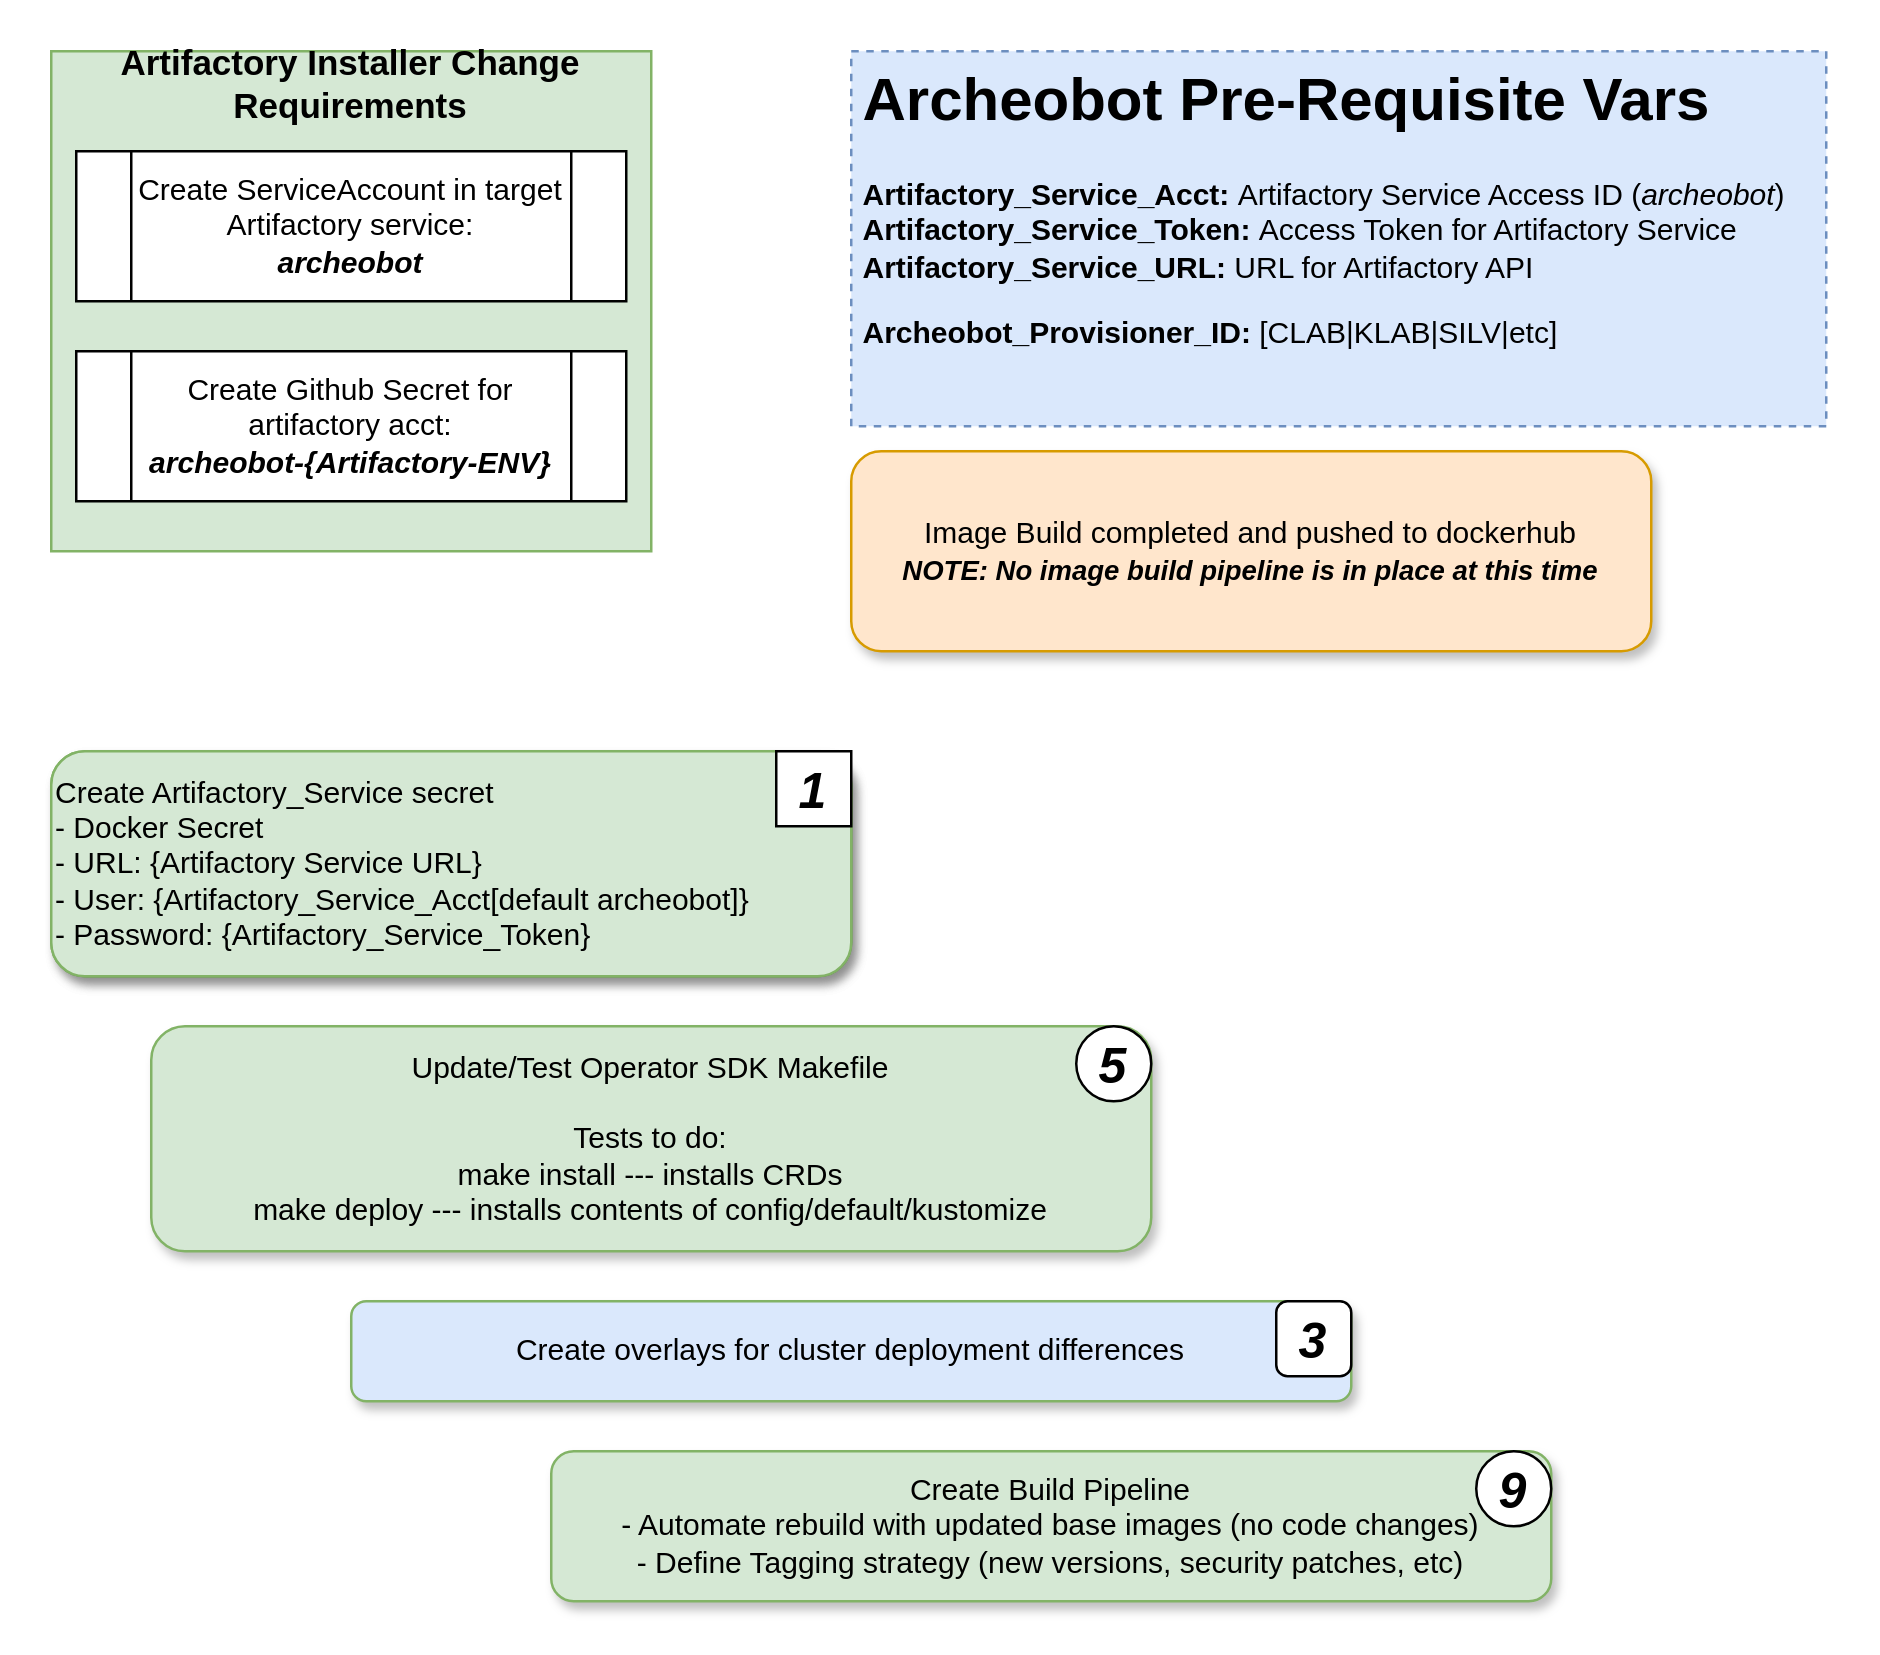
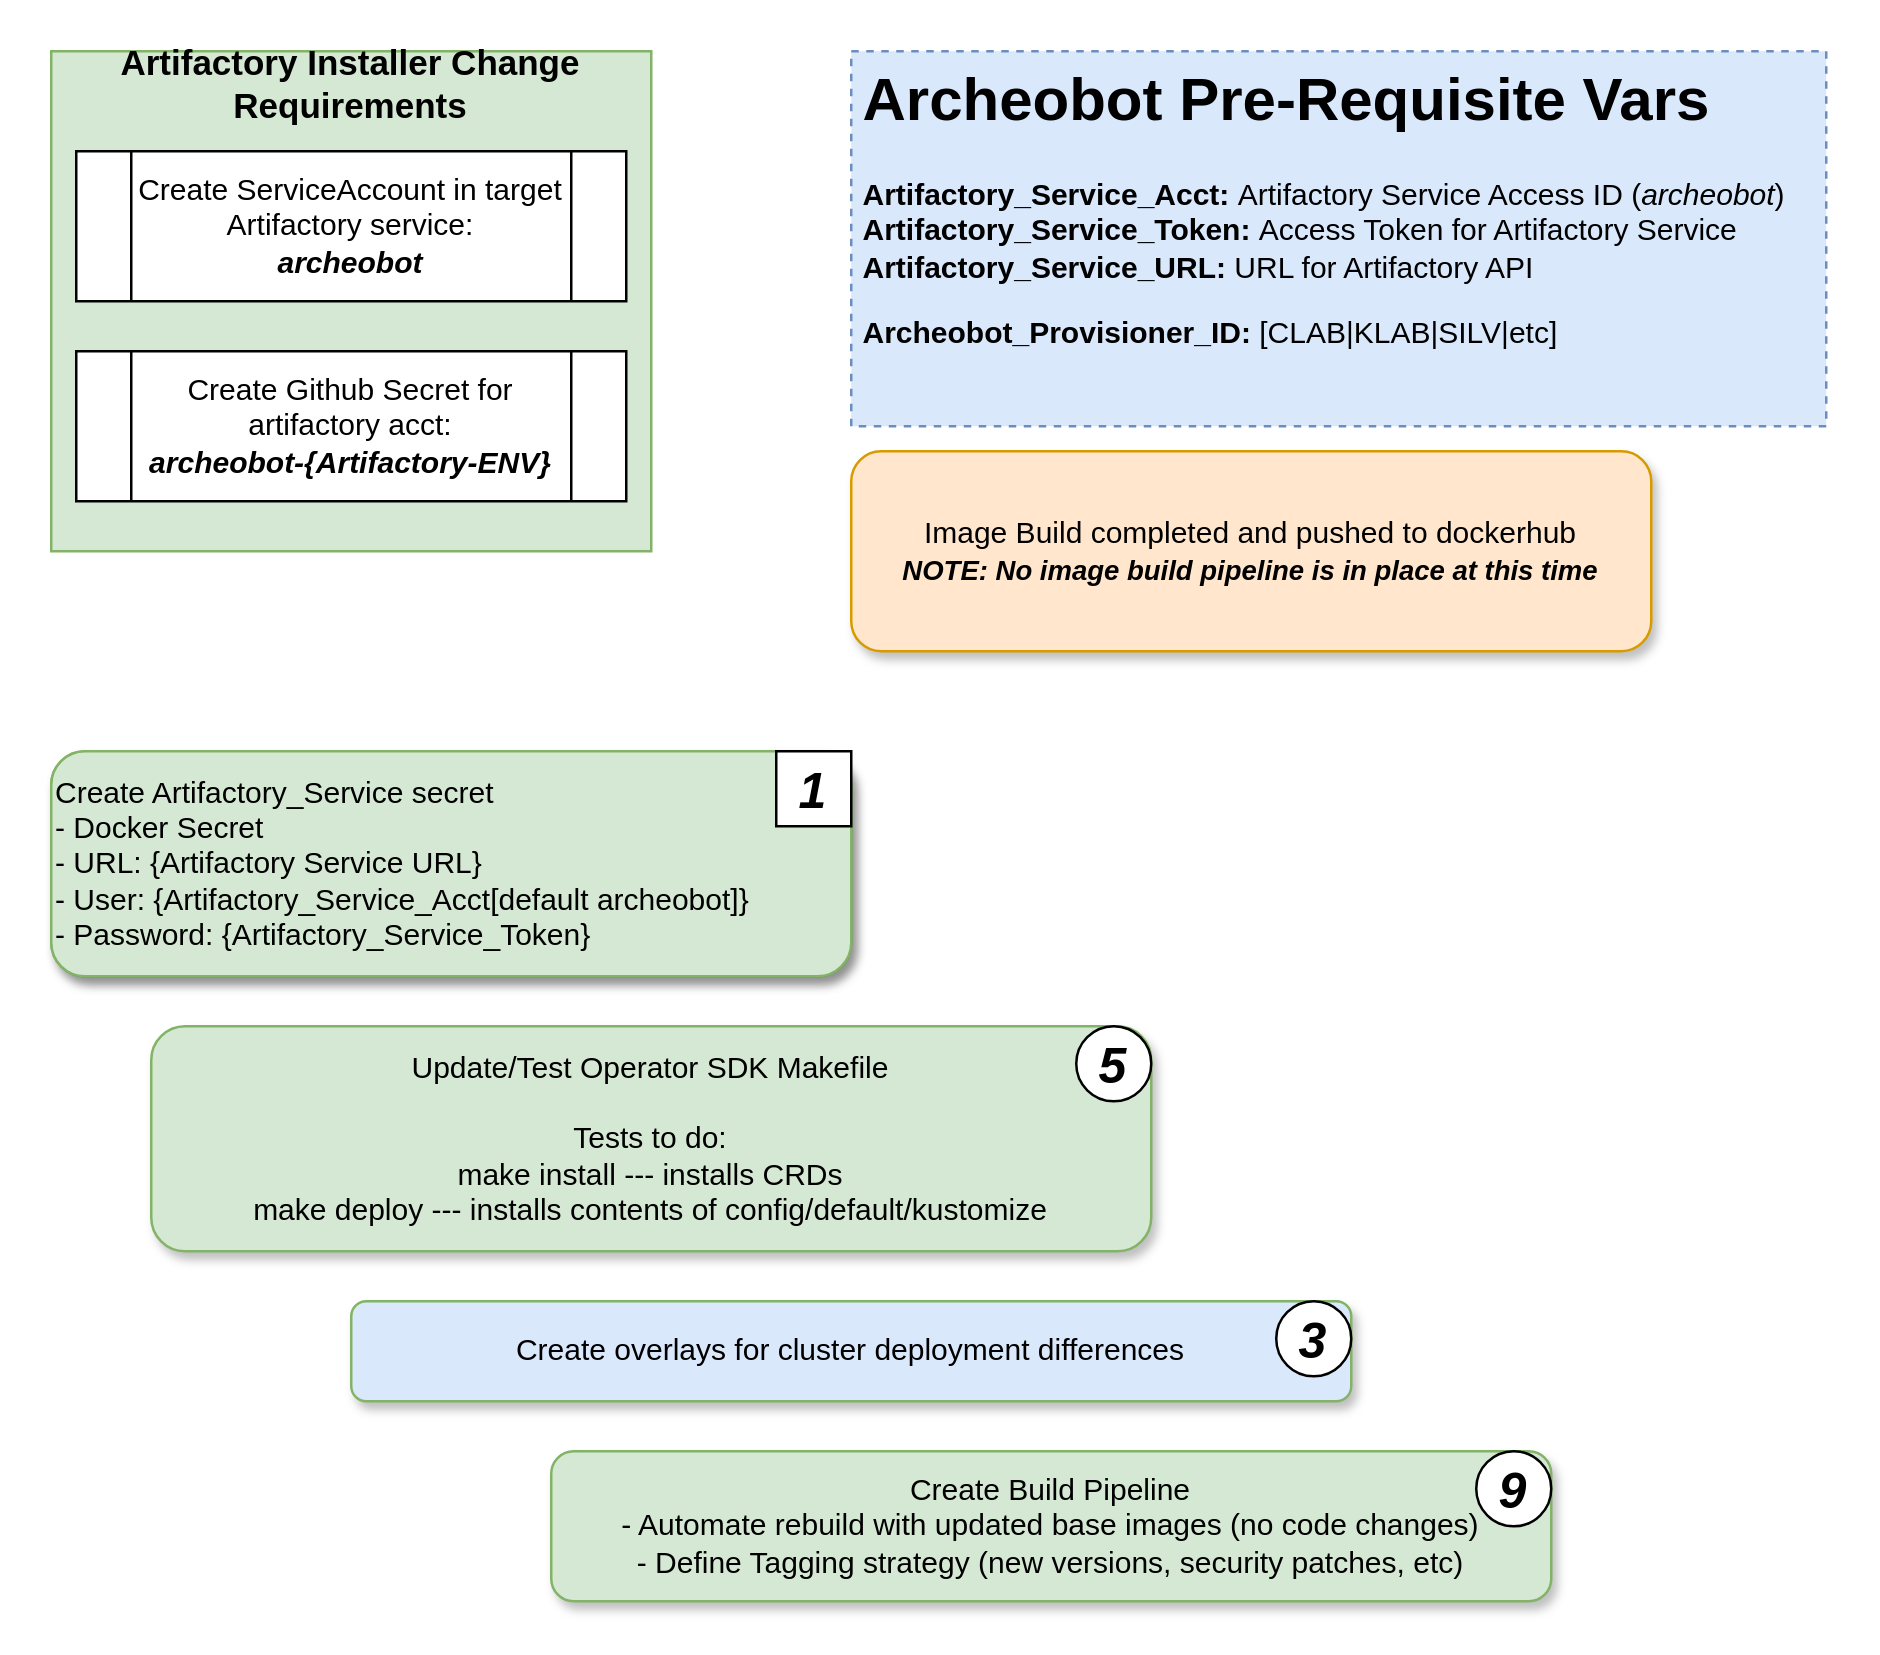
(1314, 1339) -> (1314, 1339)
